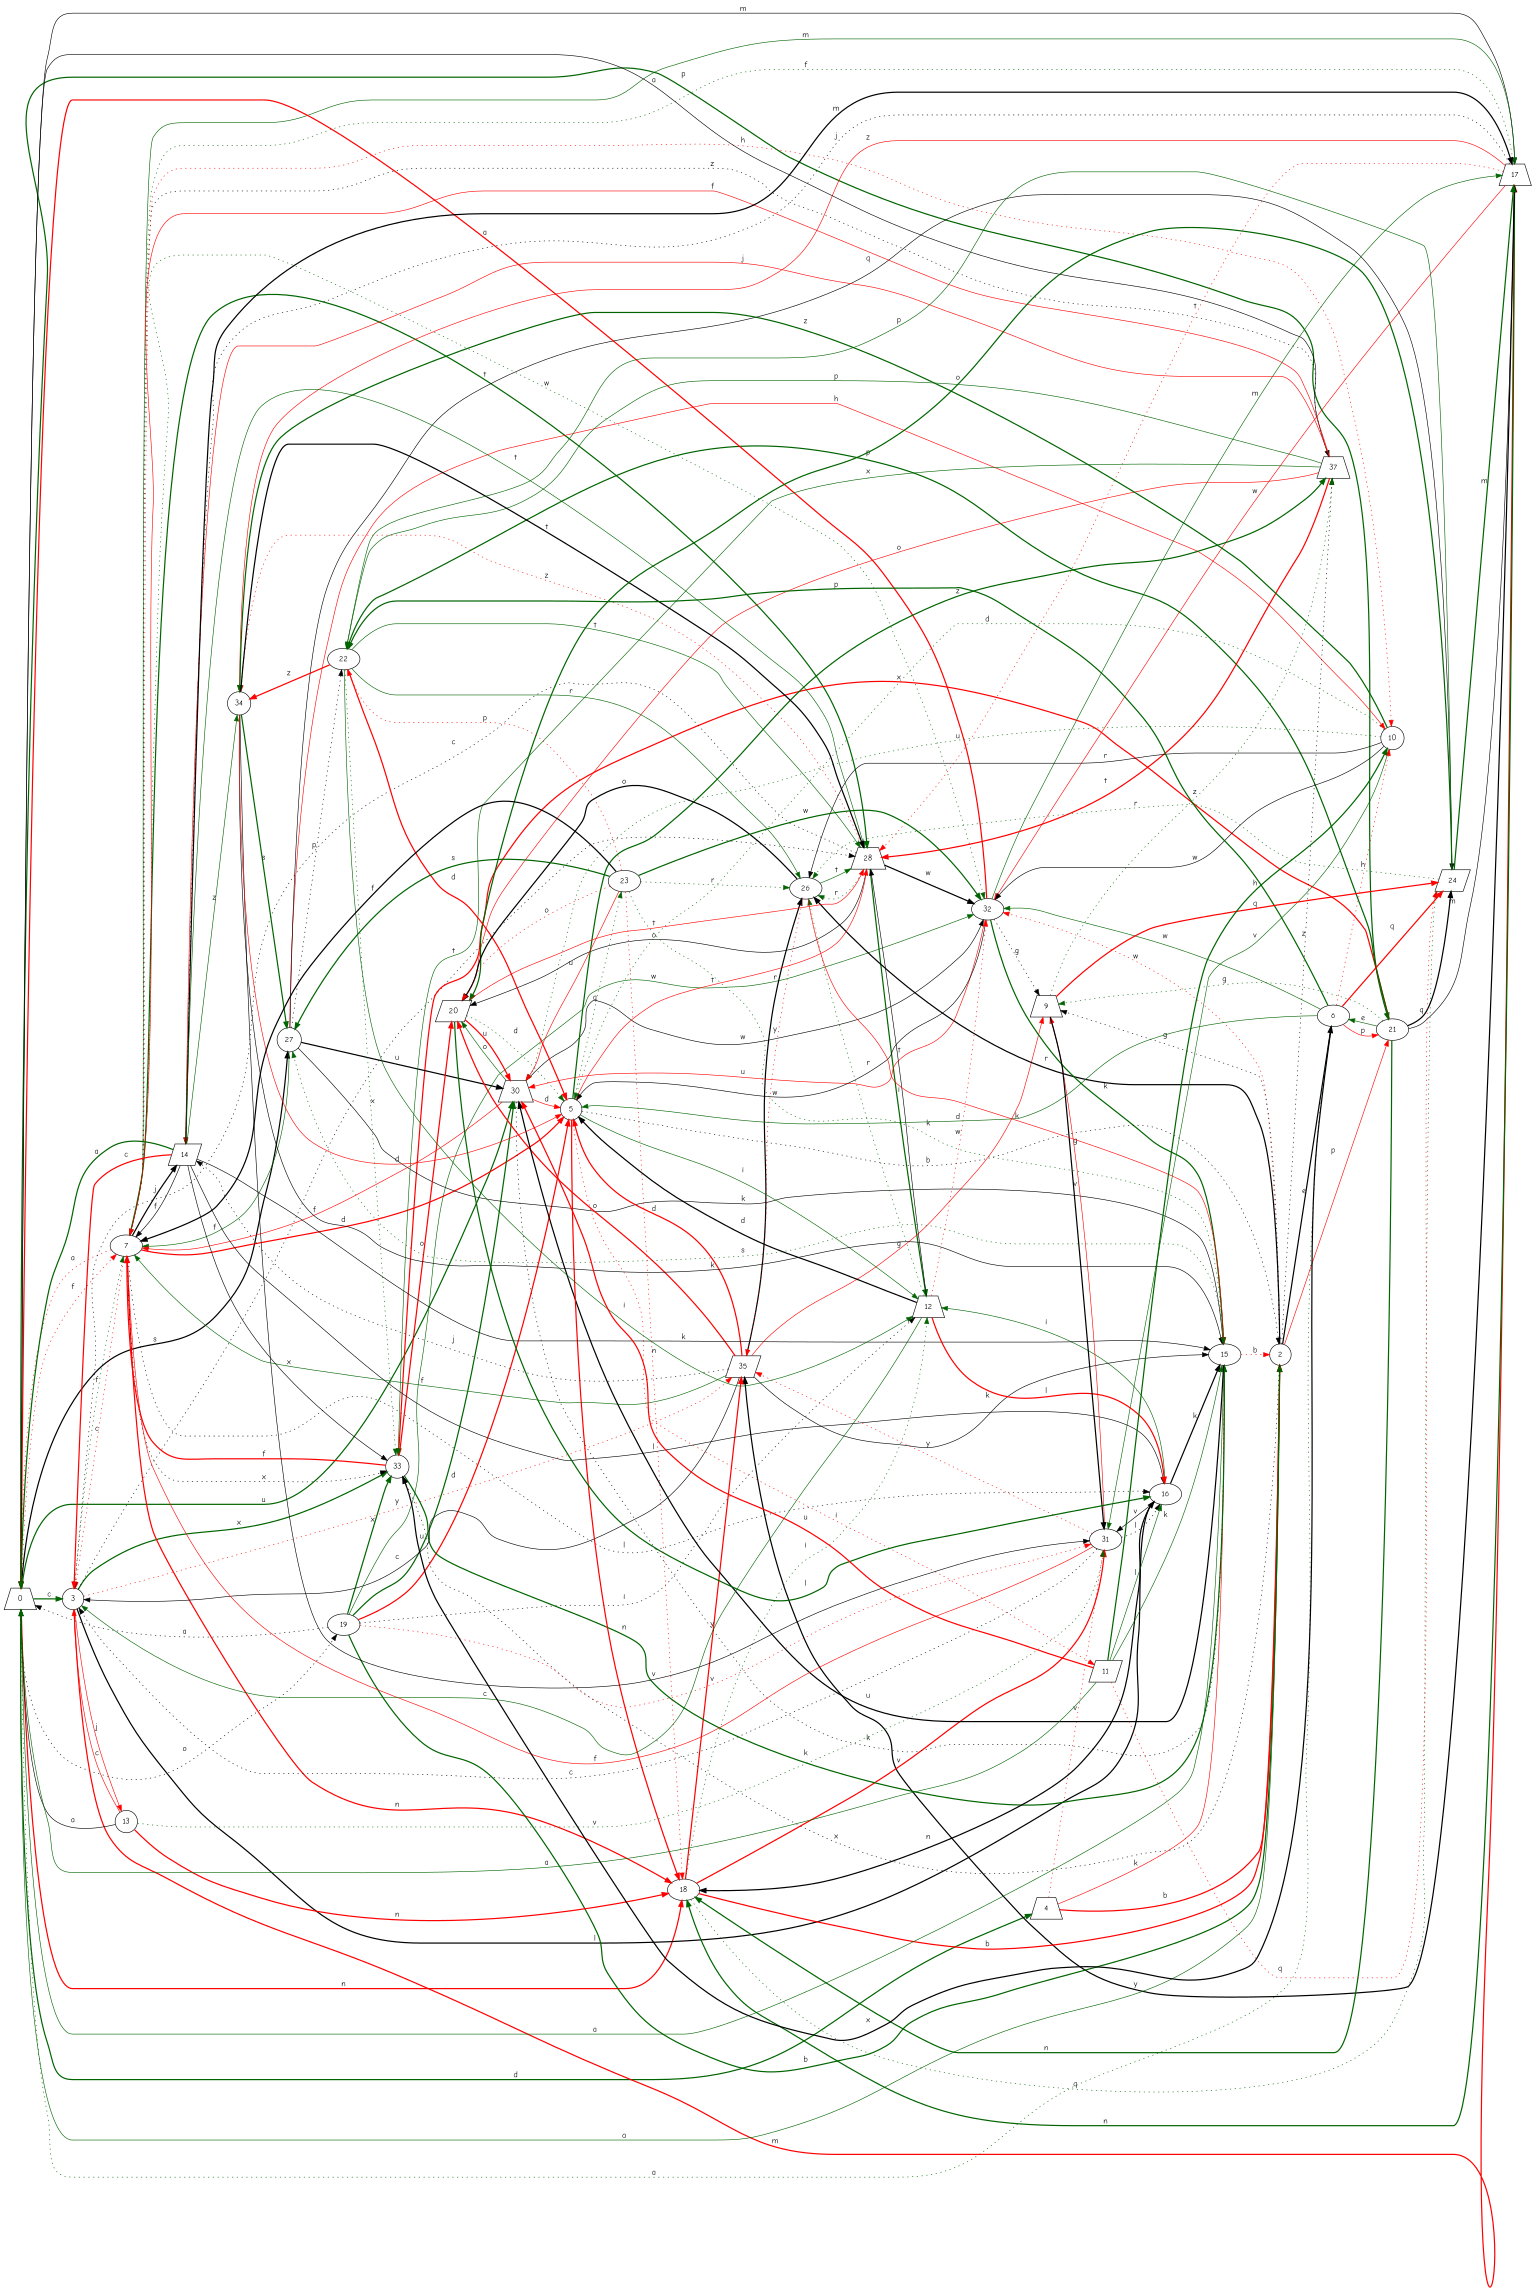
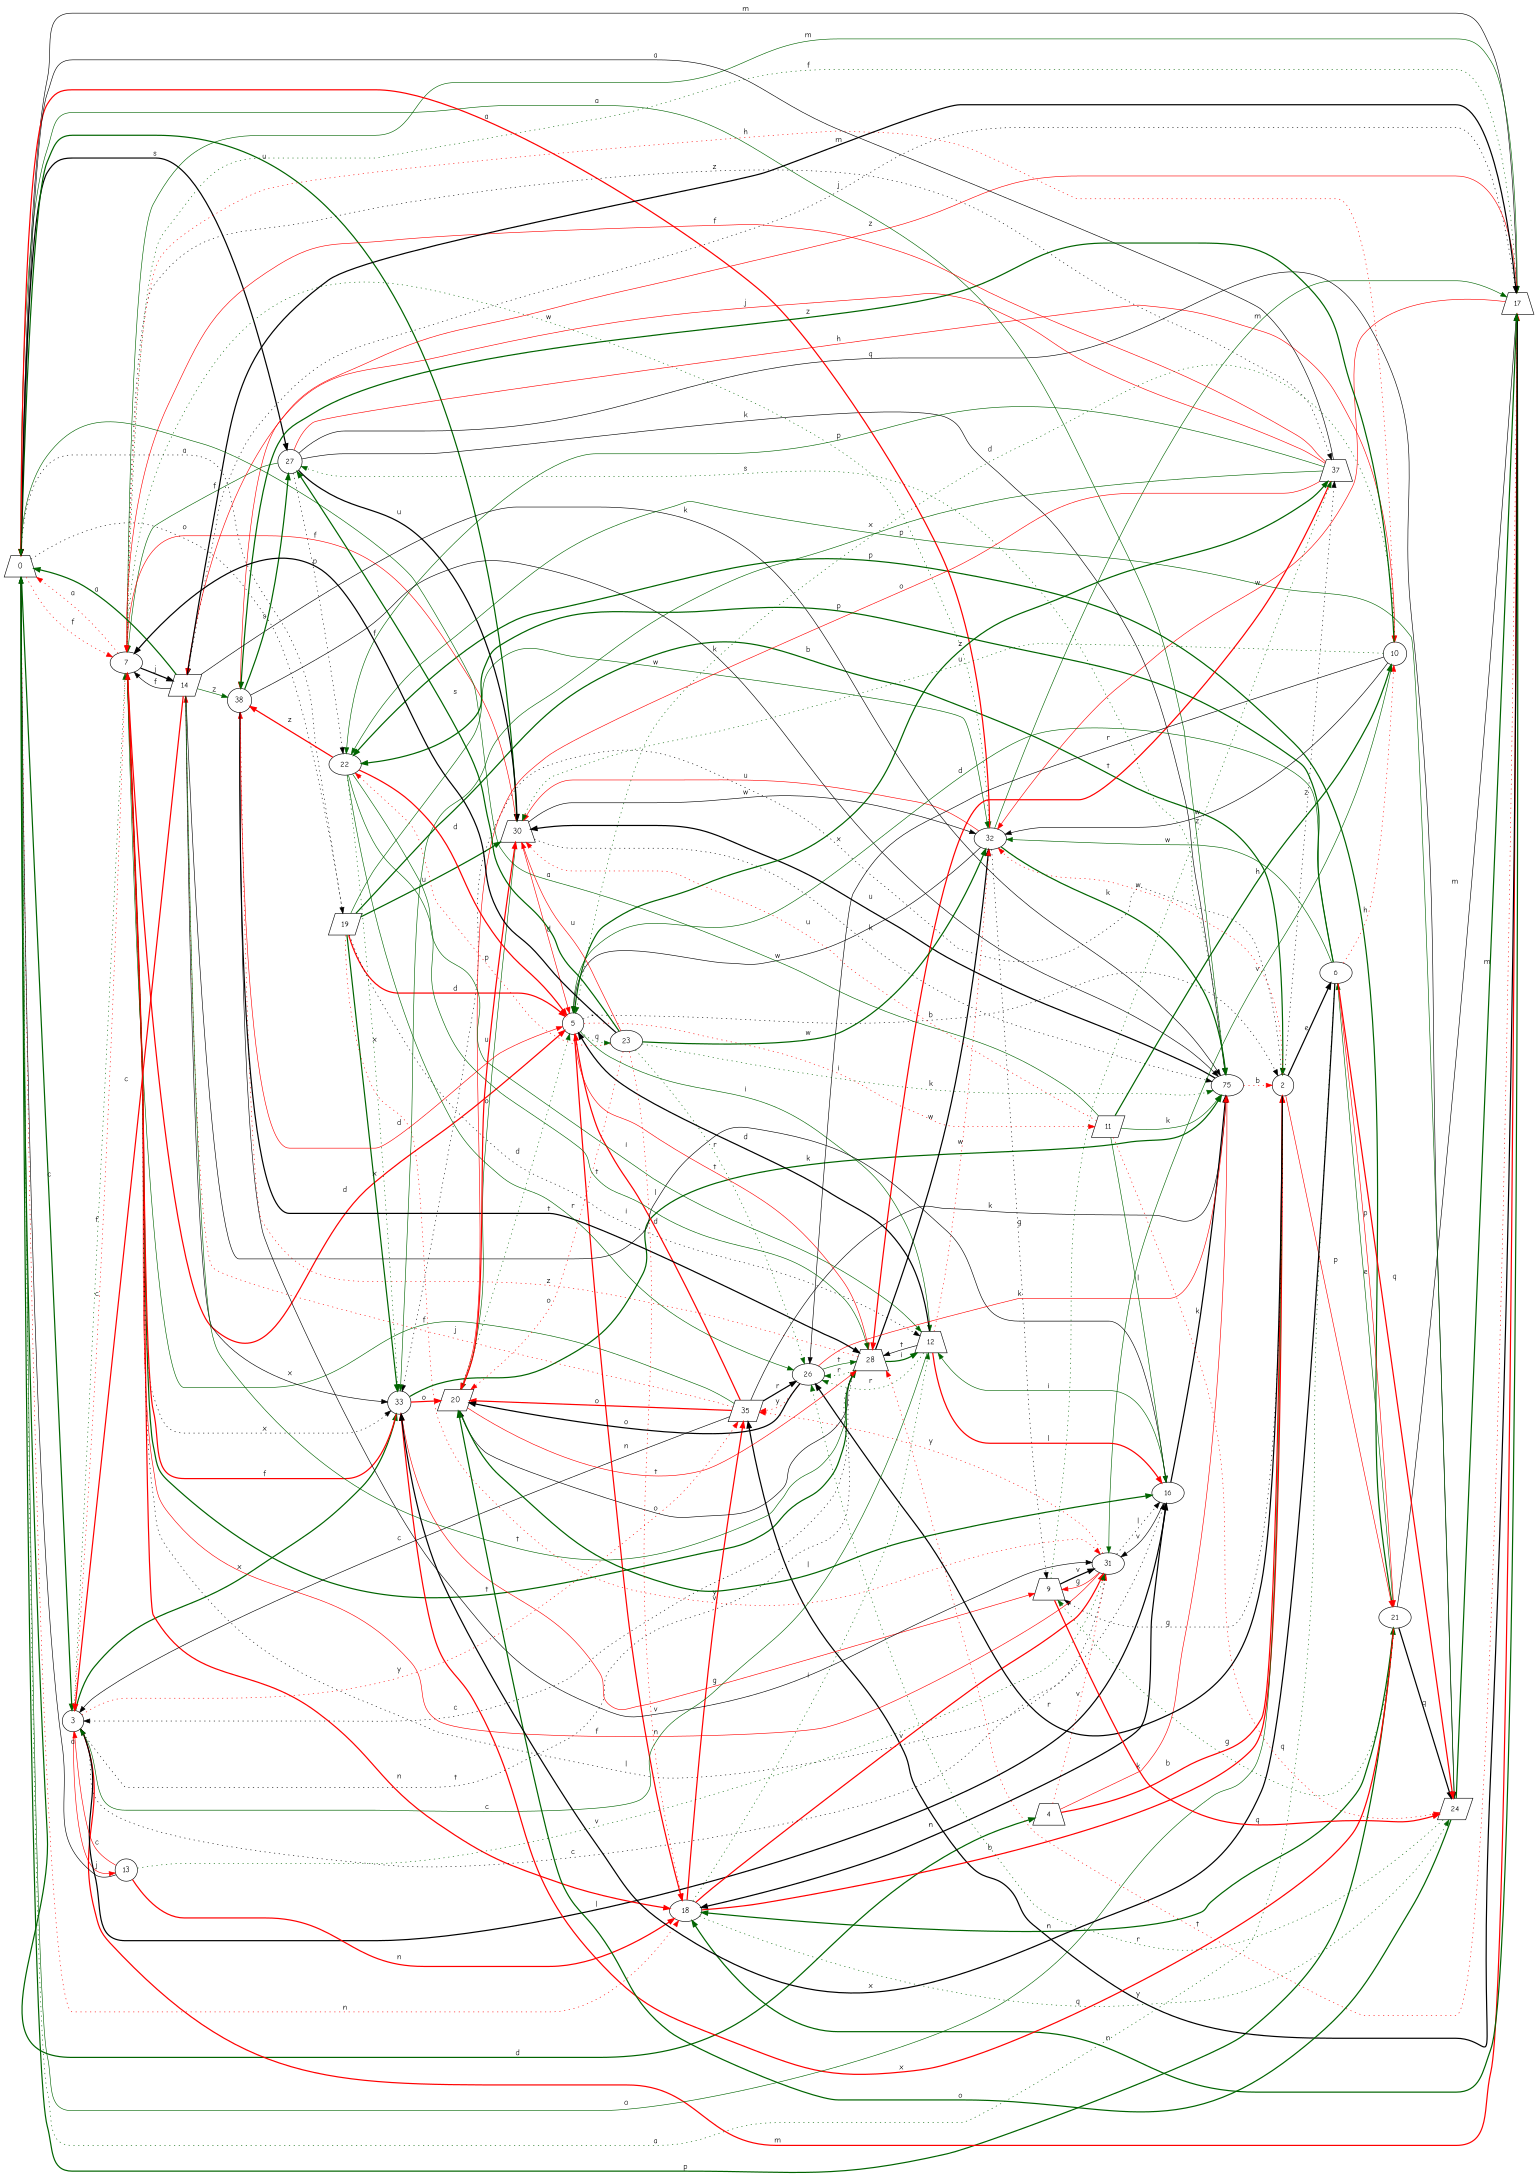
(239, 703) -> (240, 700)
(933, 1219) -> (619, 1709)
(432, 1343) -> (209, 1254)
(1225, 1355) -> (1227, 1085)
(709, 1484) -> (838, 958)
(344, 1625) -> (345, 924)
(209, 1989) -> (53, 1871)
